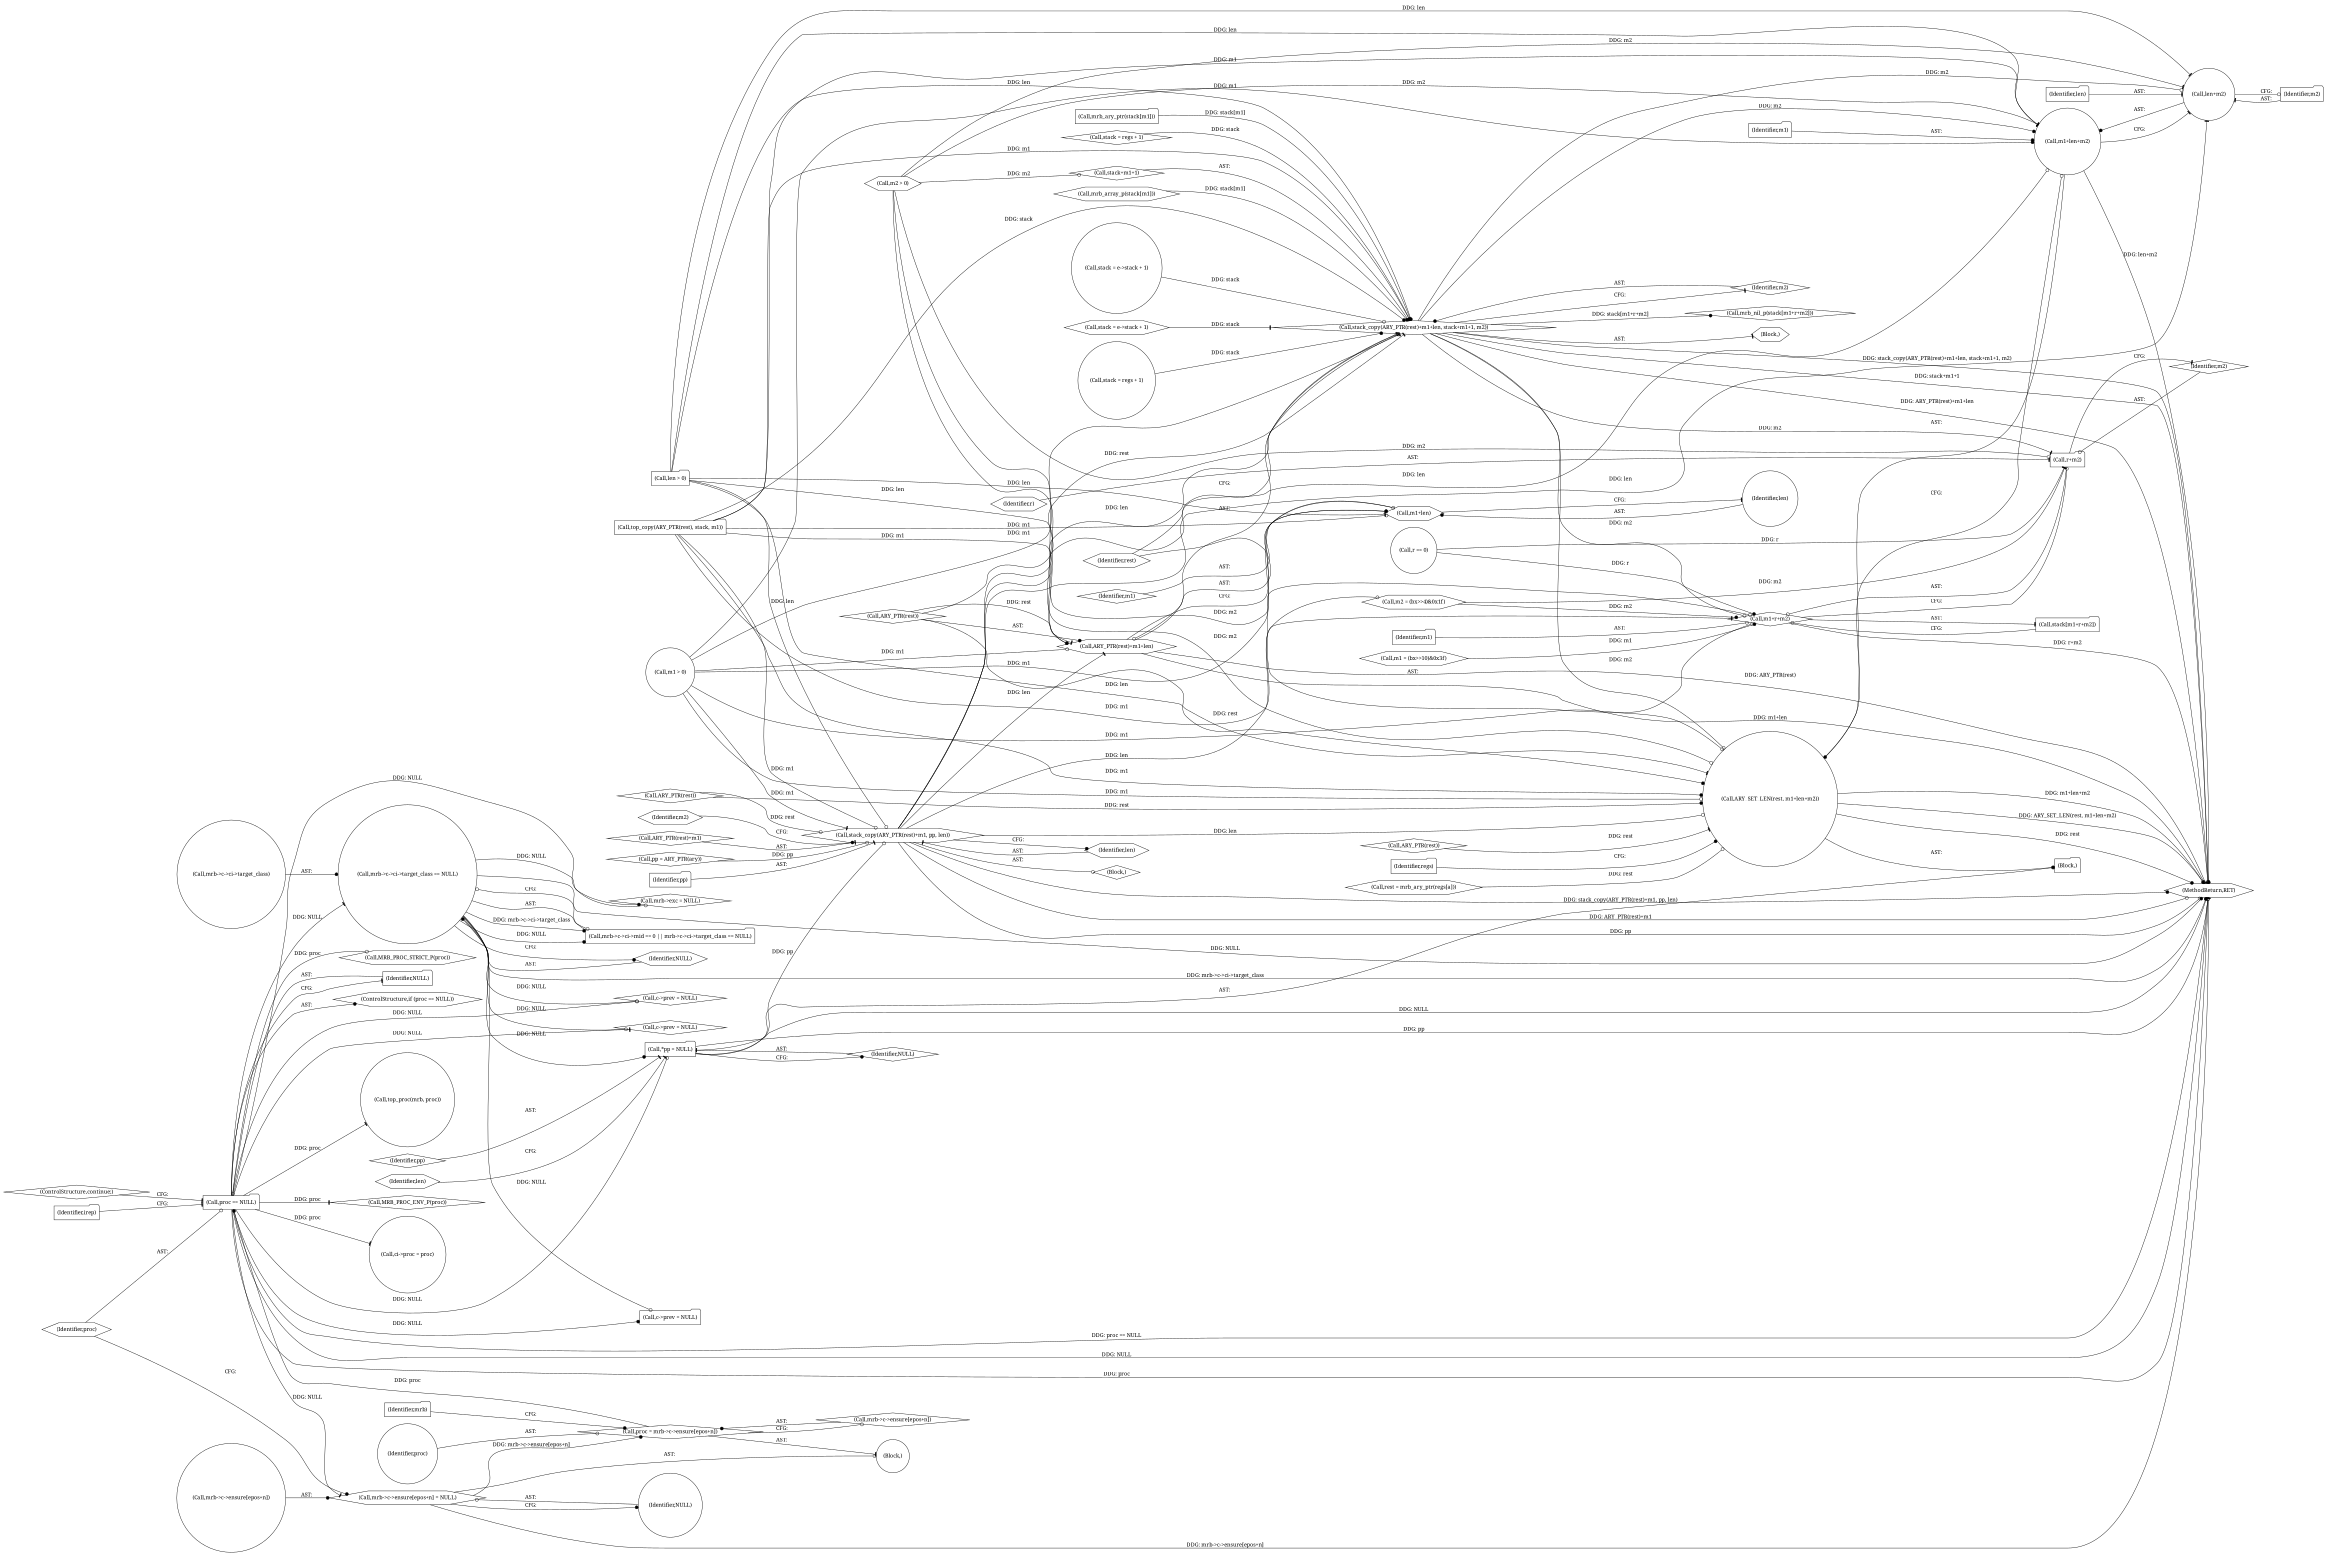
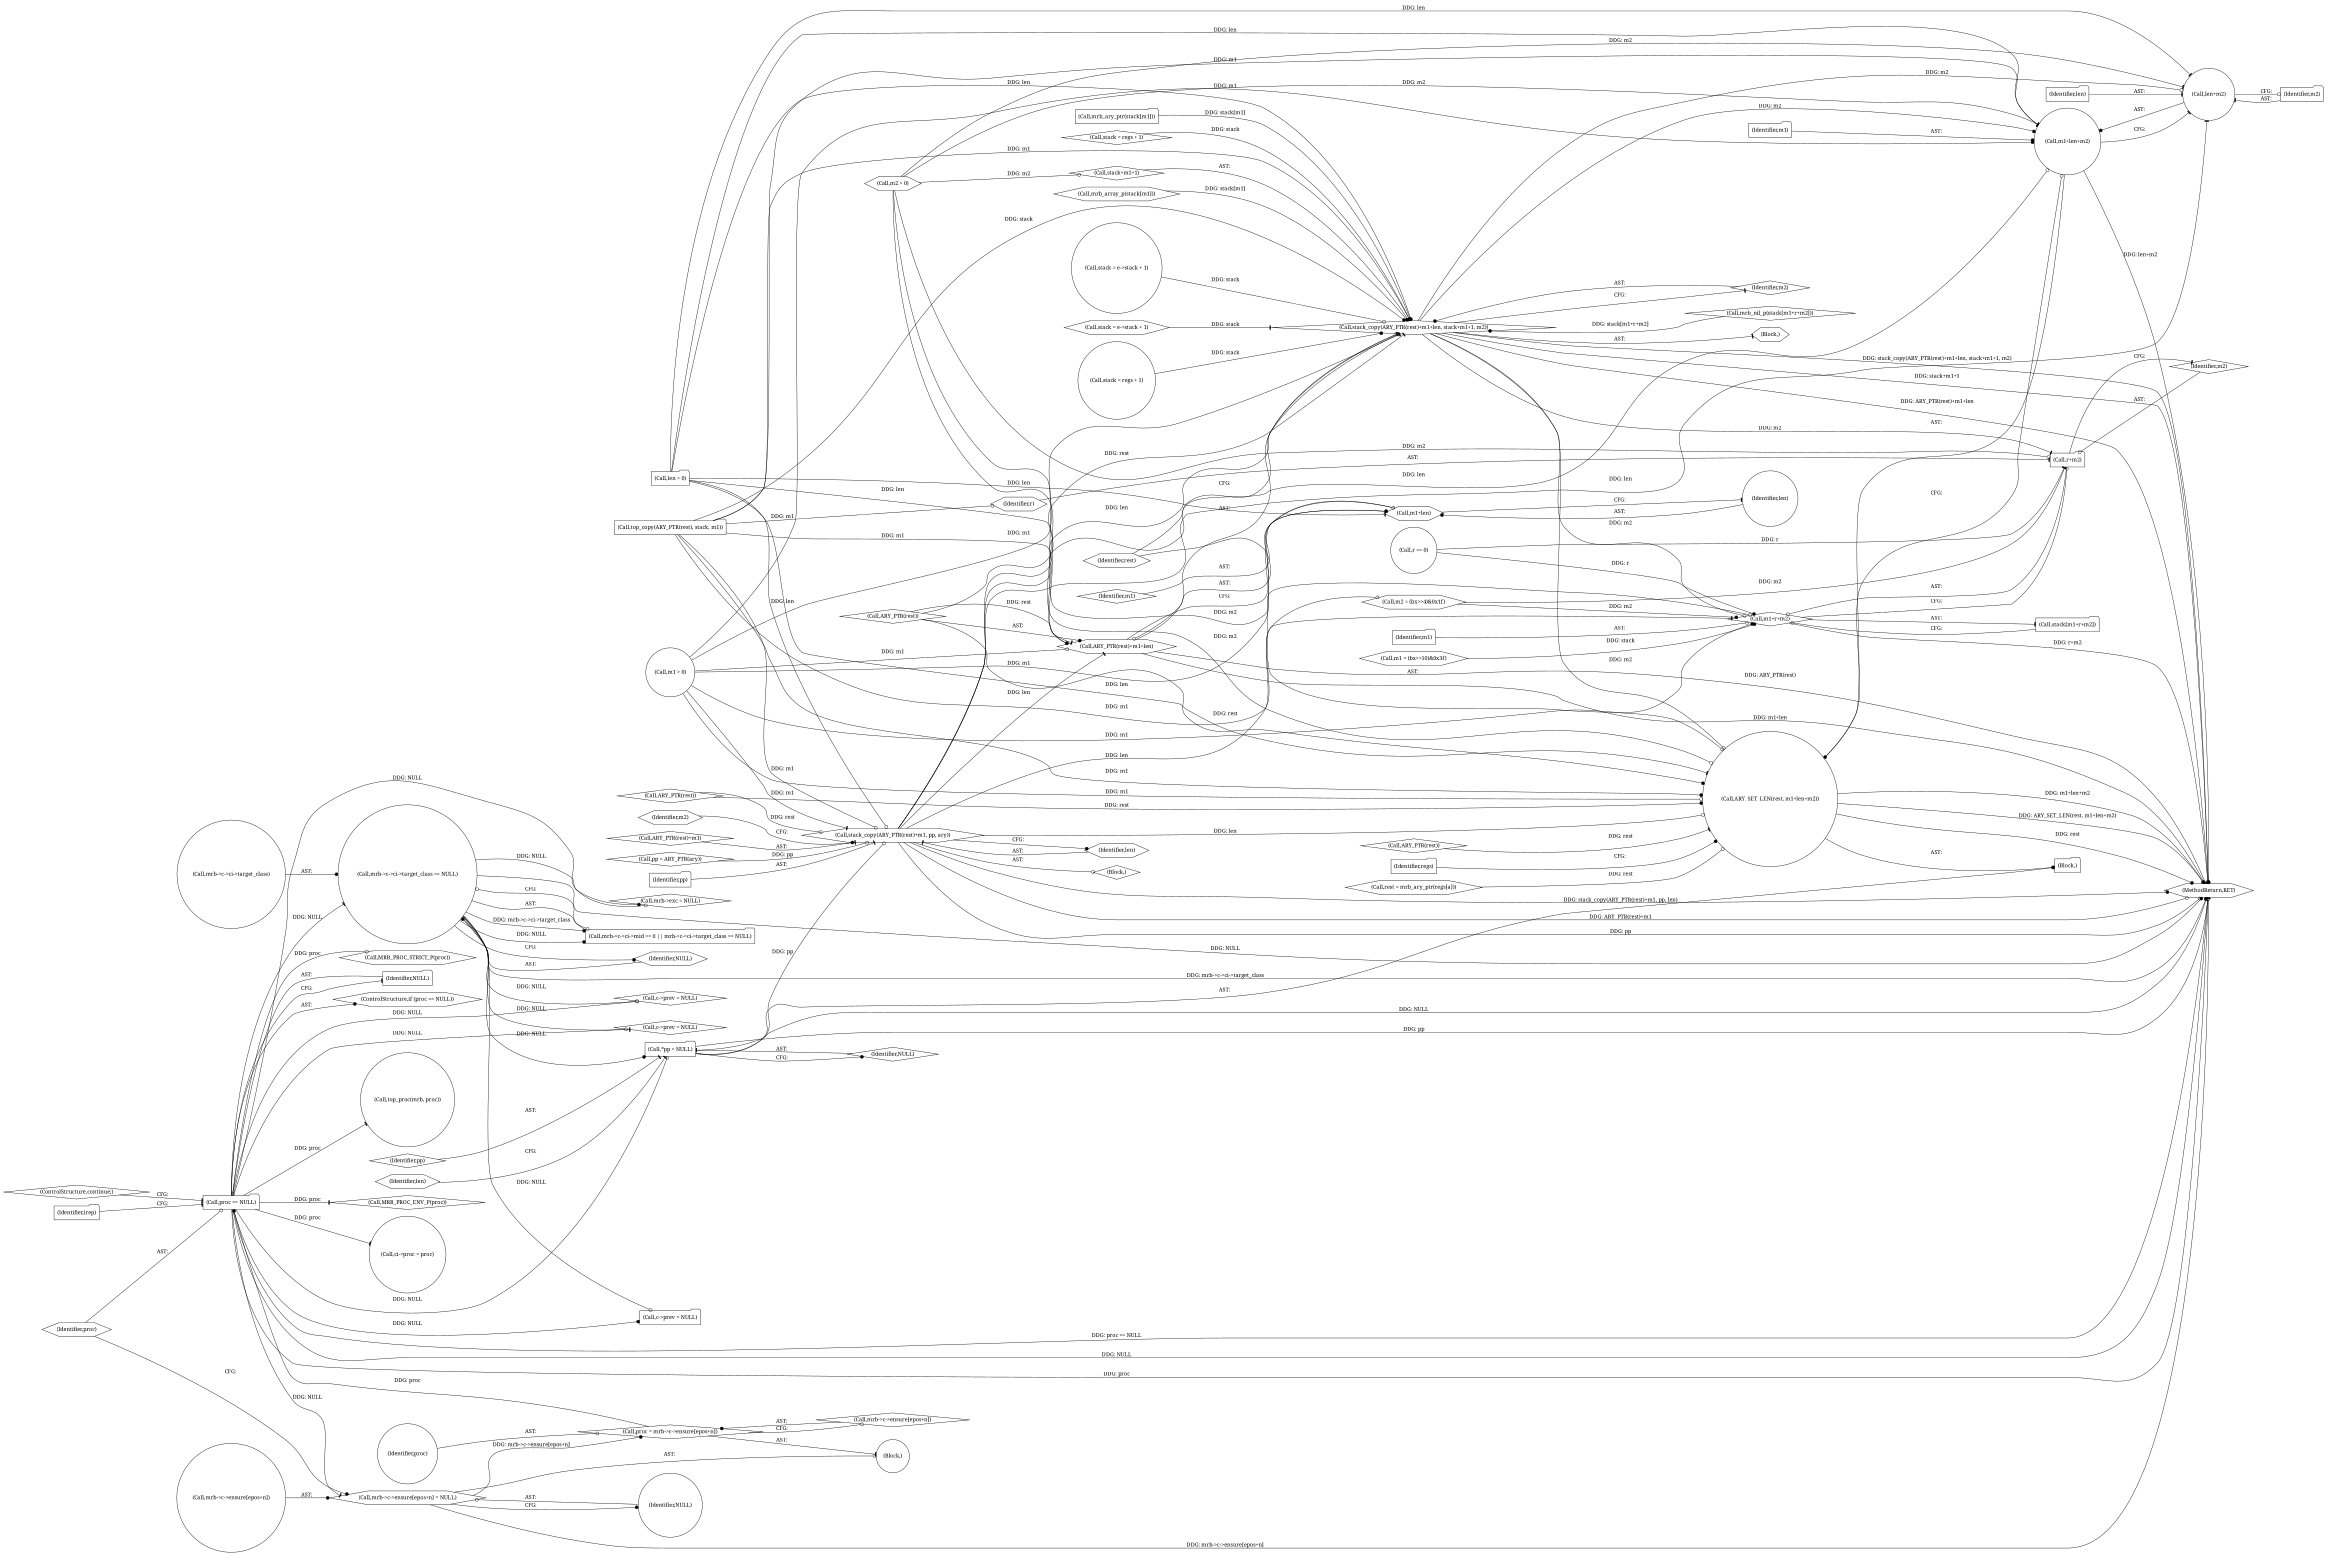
(1600, 320) -> (1609, 332)
(1056, 528) -> (859, 515)
(1621, 641) -> (1621, 641)
(1209, 736) -> (1209, 736)
(893, 835) -> (893, 835)
(408, 1410) -> none
